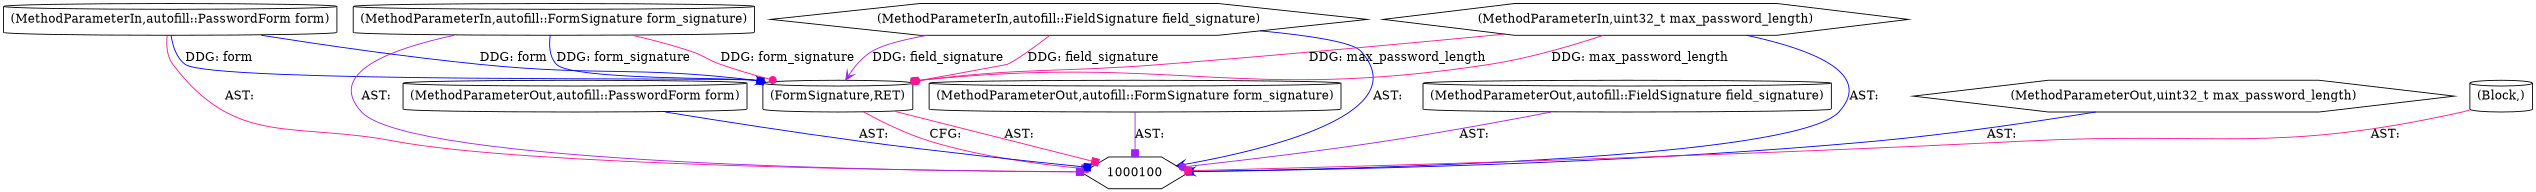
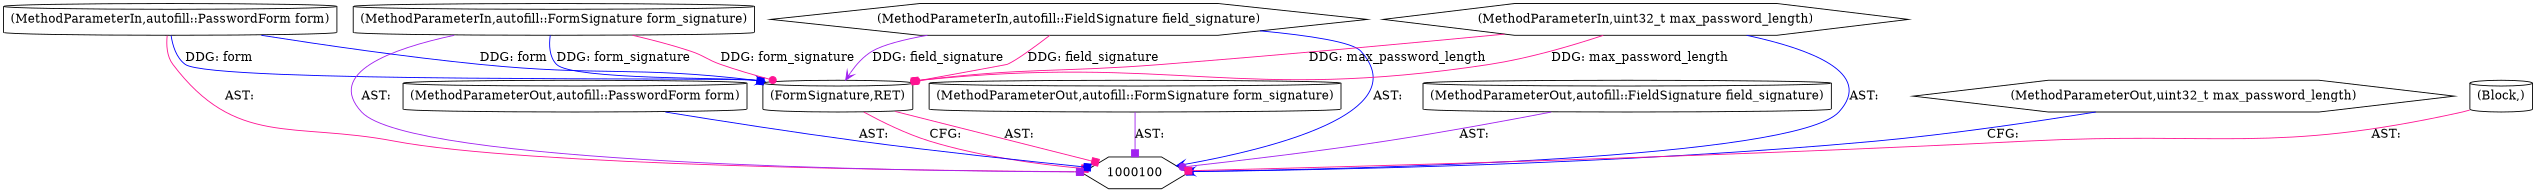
(2004, 134) -> (2005, 134)
